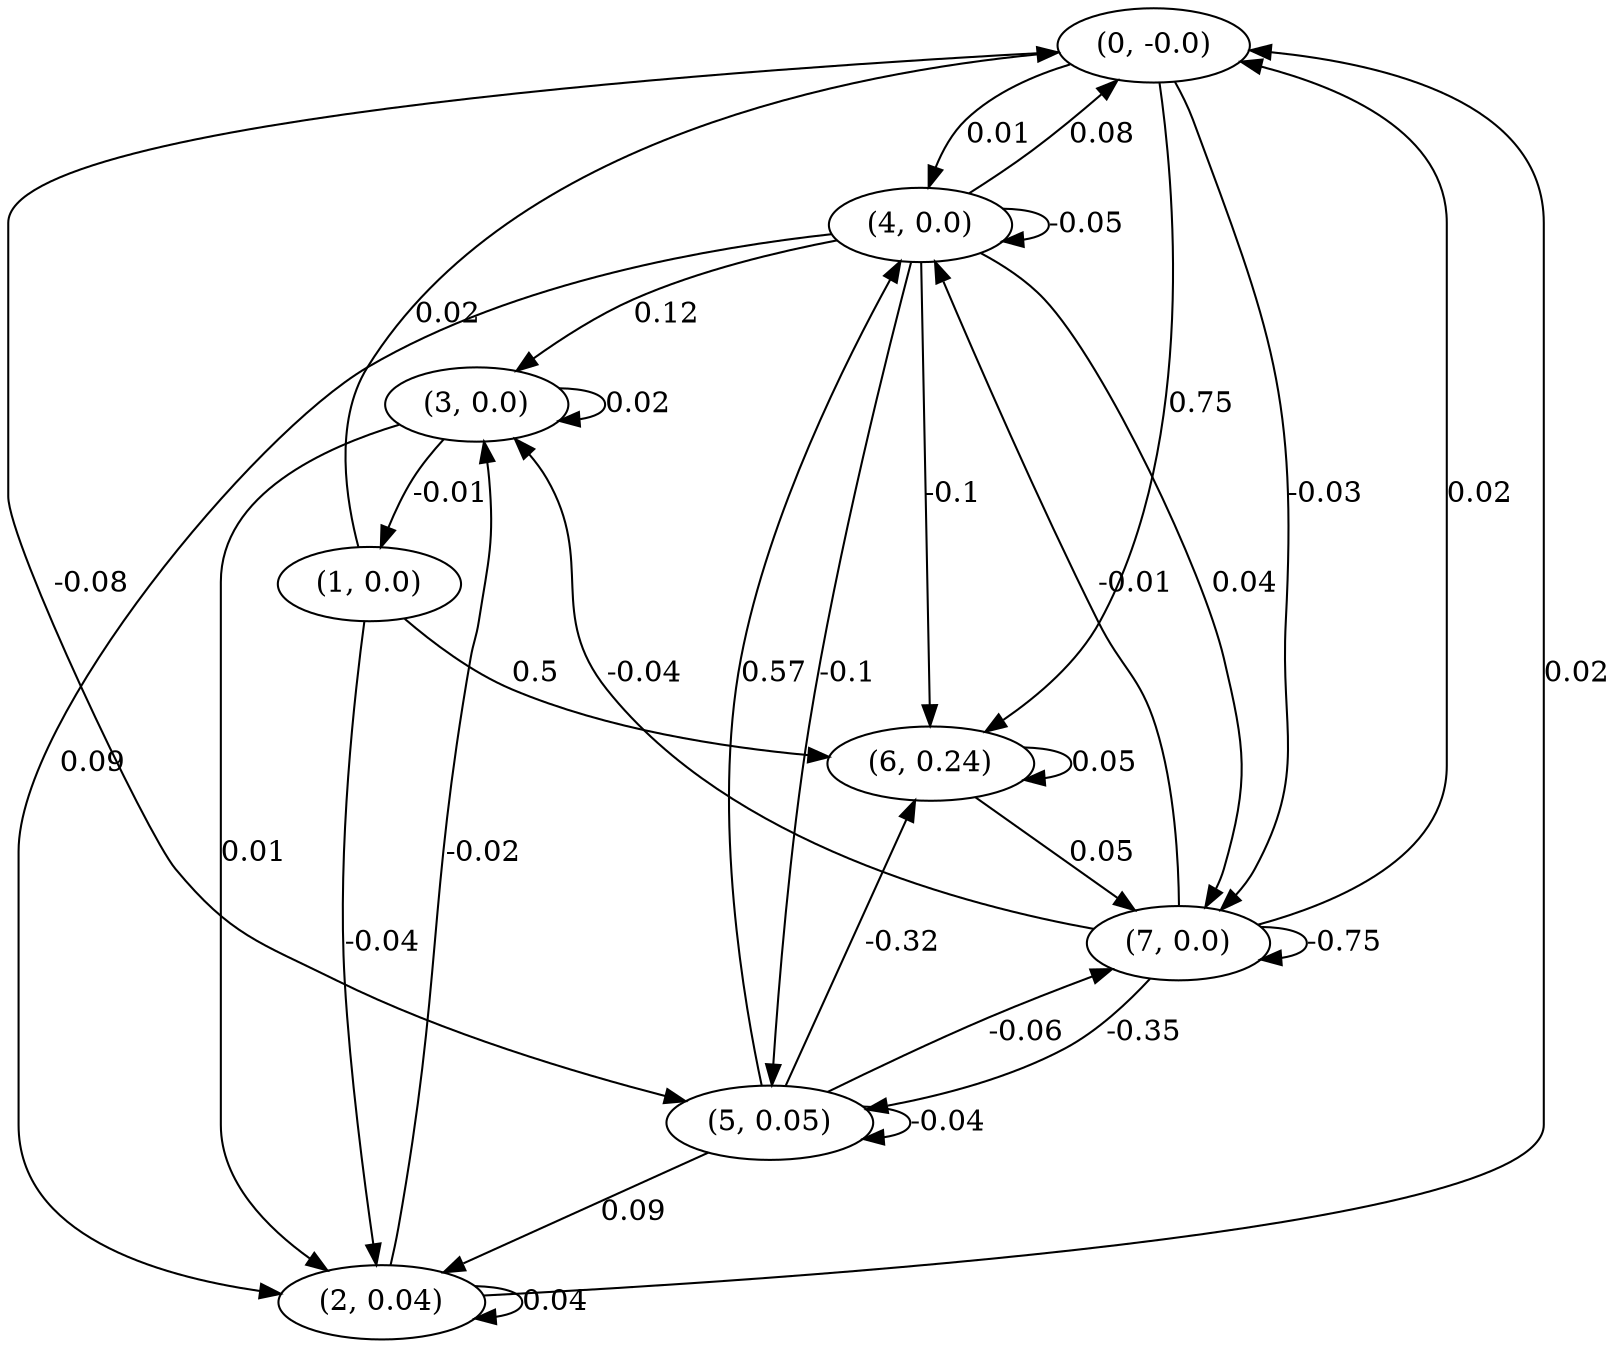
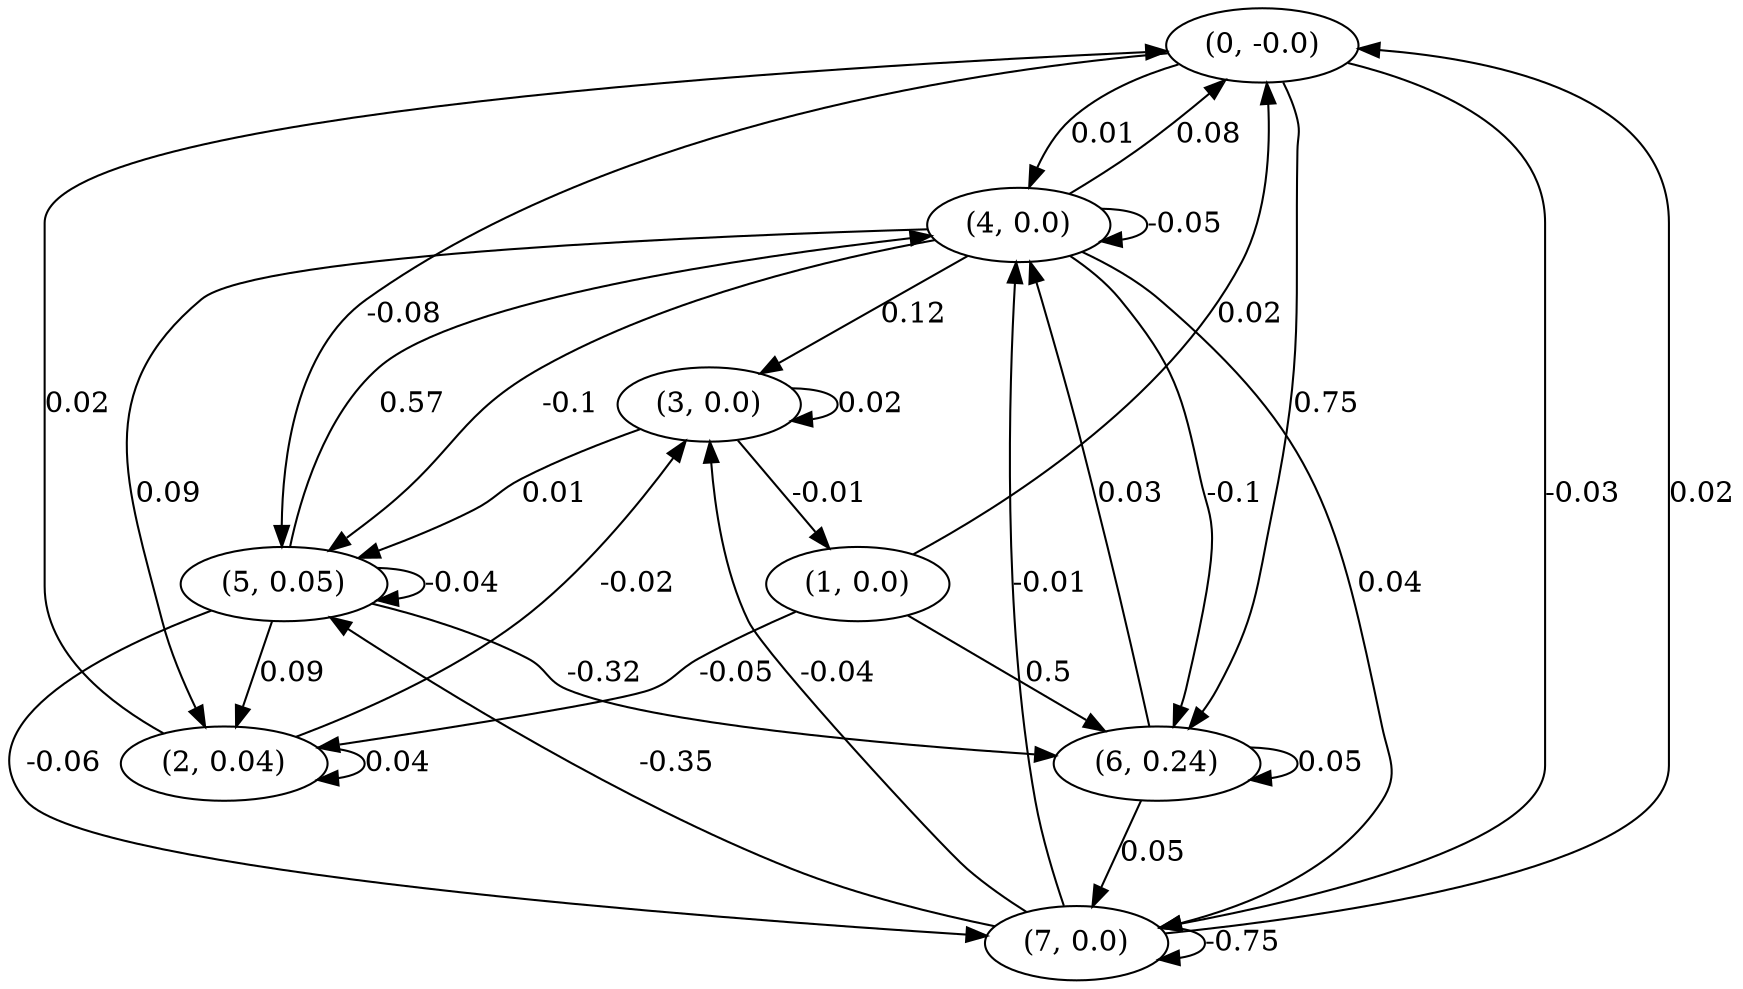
none -> (1097, 503)
(221, 810) -> (508, 487)
(383, 943) -> (737, 674)
